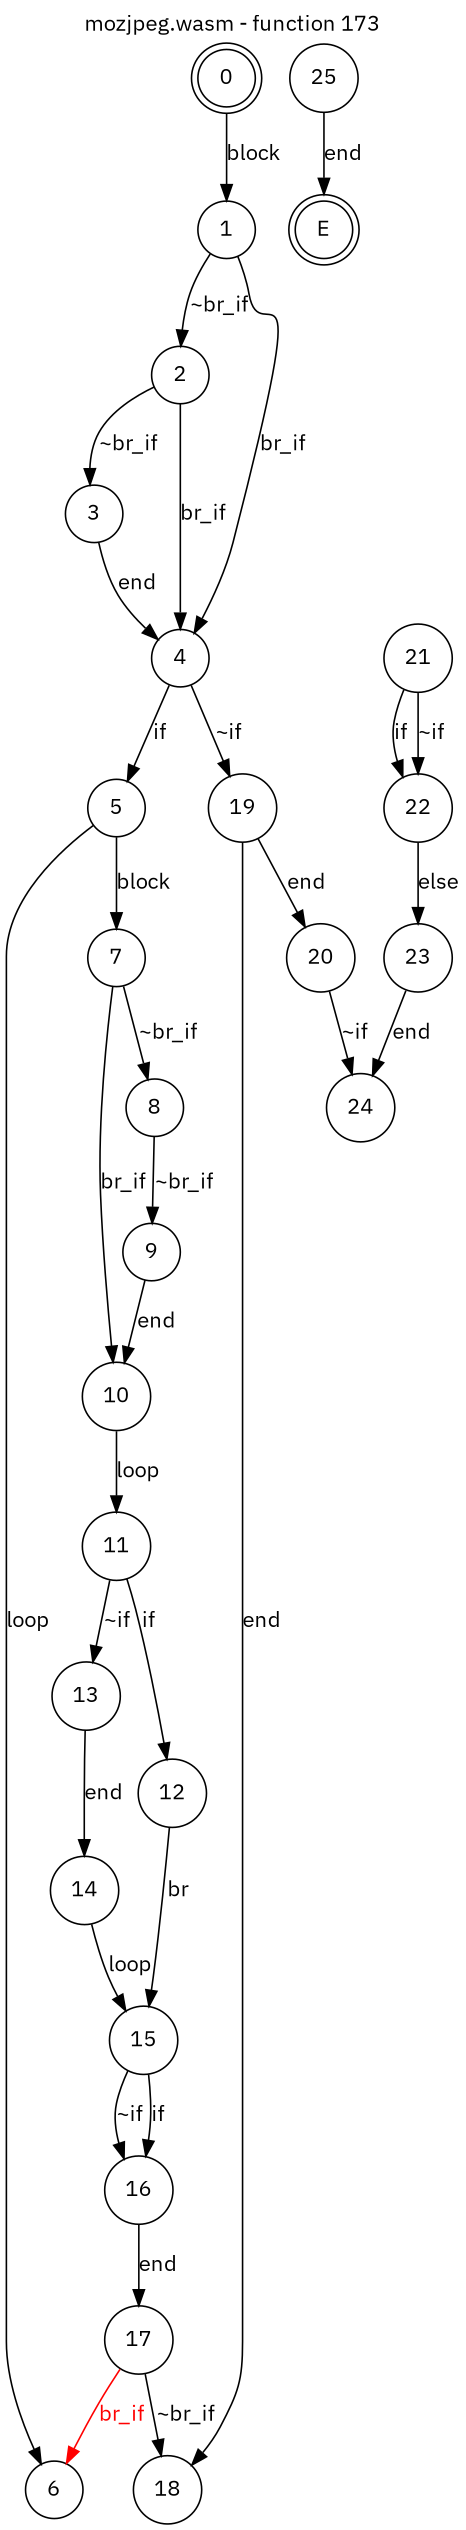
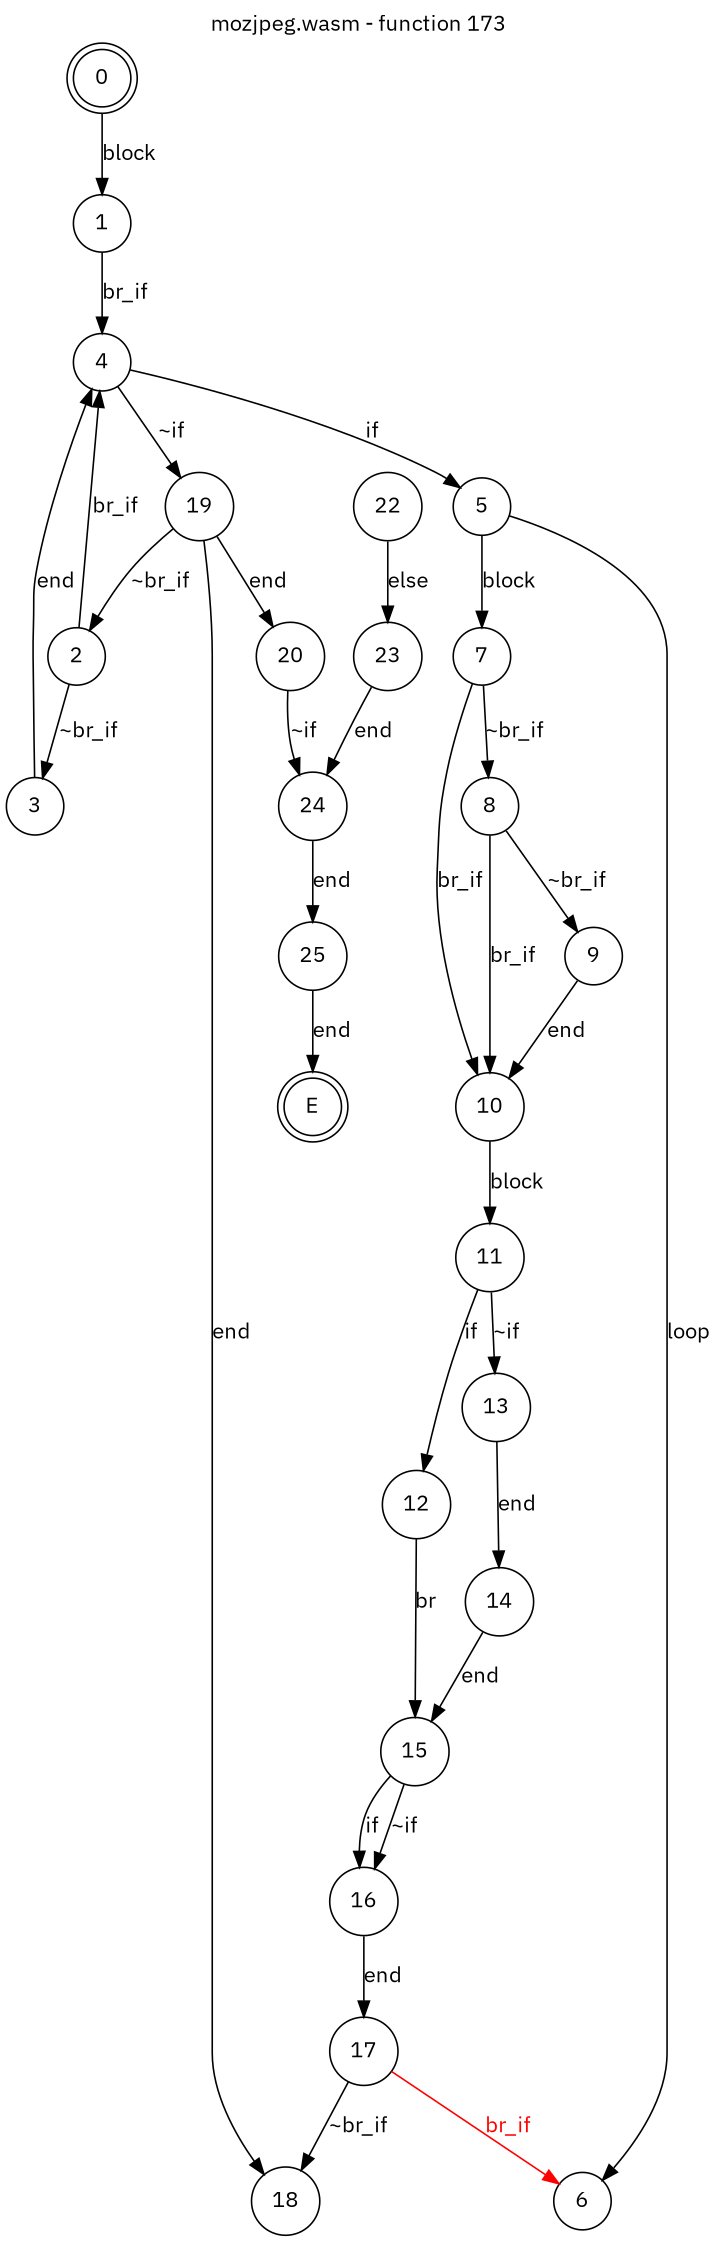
(191, 290) -> (131, 569)
(418, 658) -> none
none -> (313, 874)
none -> (490, 946)
(139, 1471) -> (517, 1183)
(131, 1965) -> (481, 1677)
